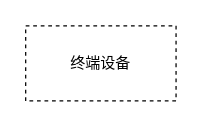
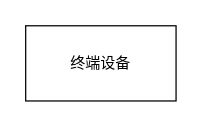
(101, 63) -> (101, 63)
